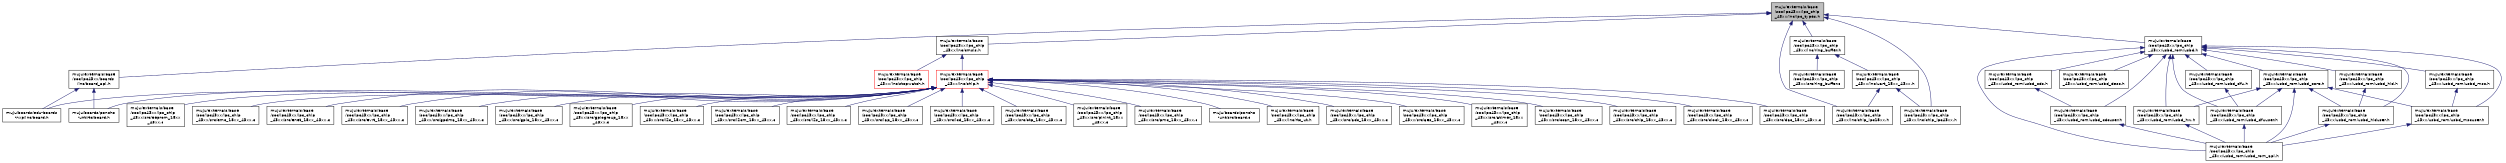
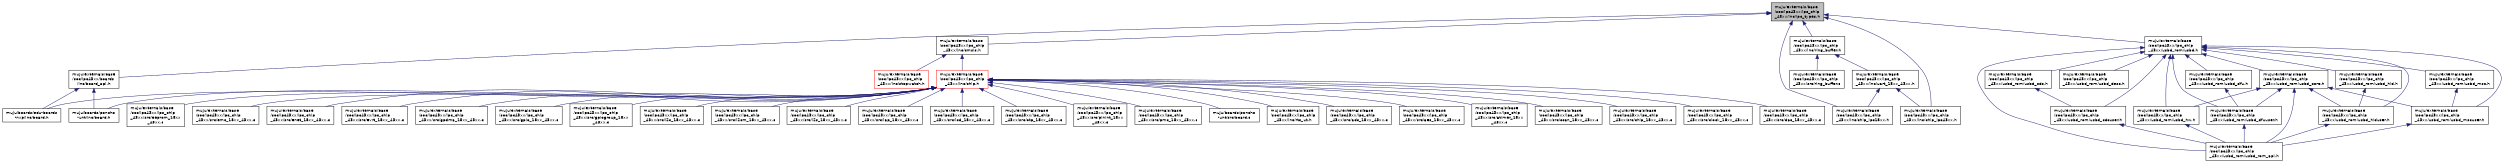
(94, 115) -> (94, 115)
